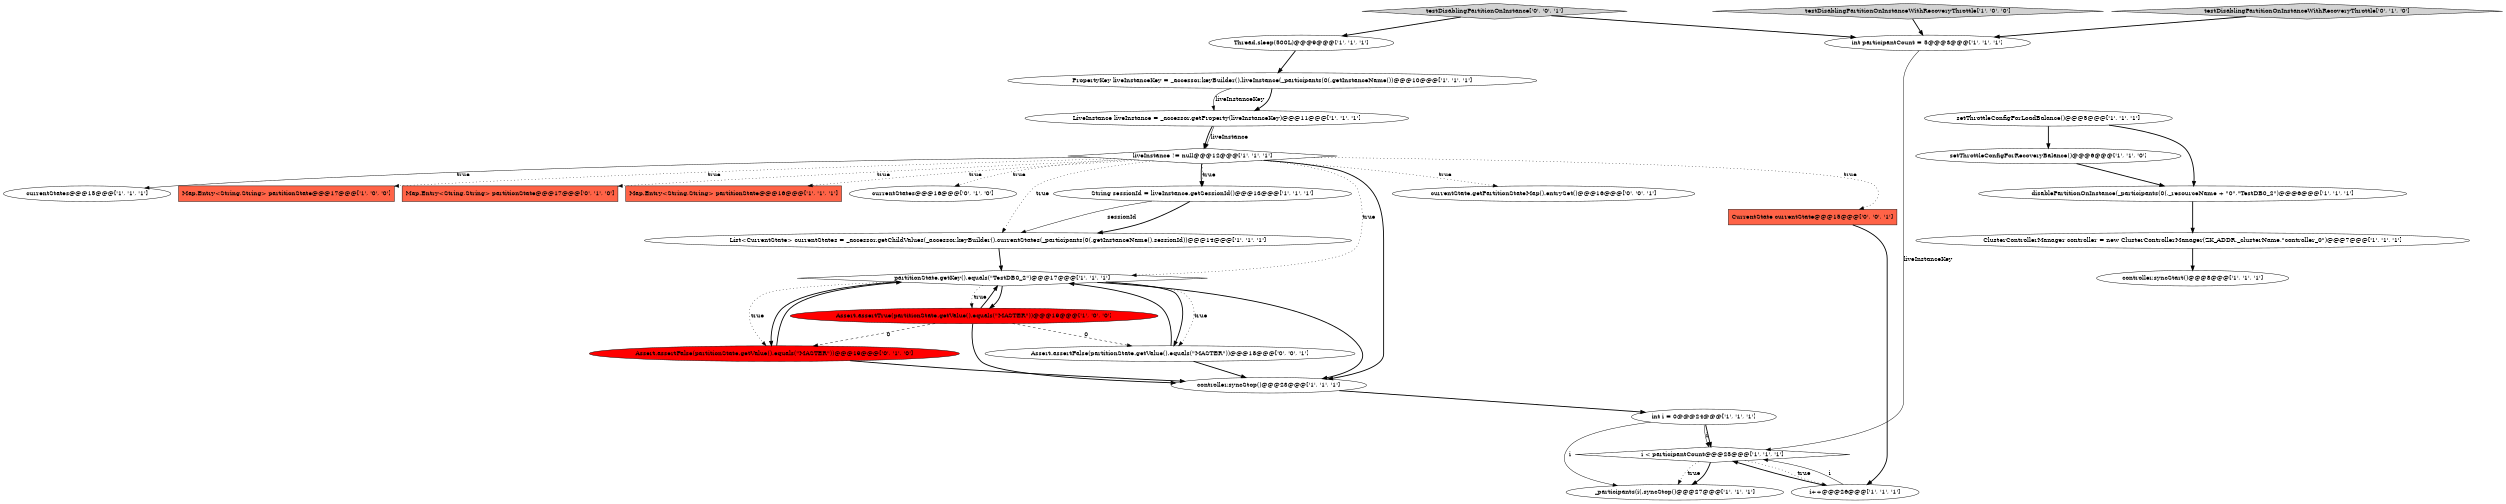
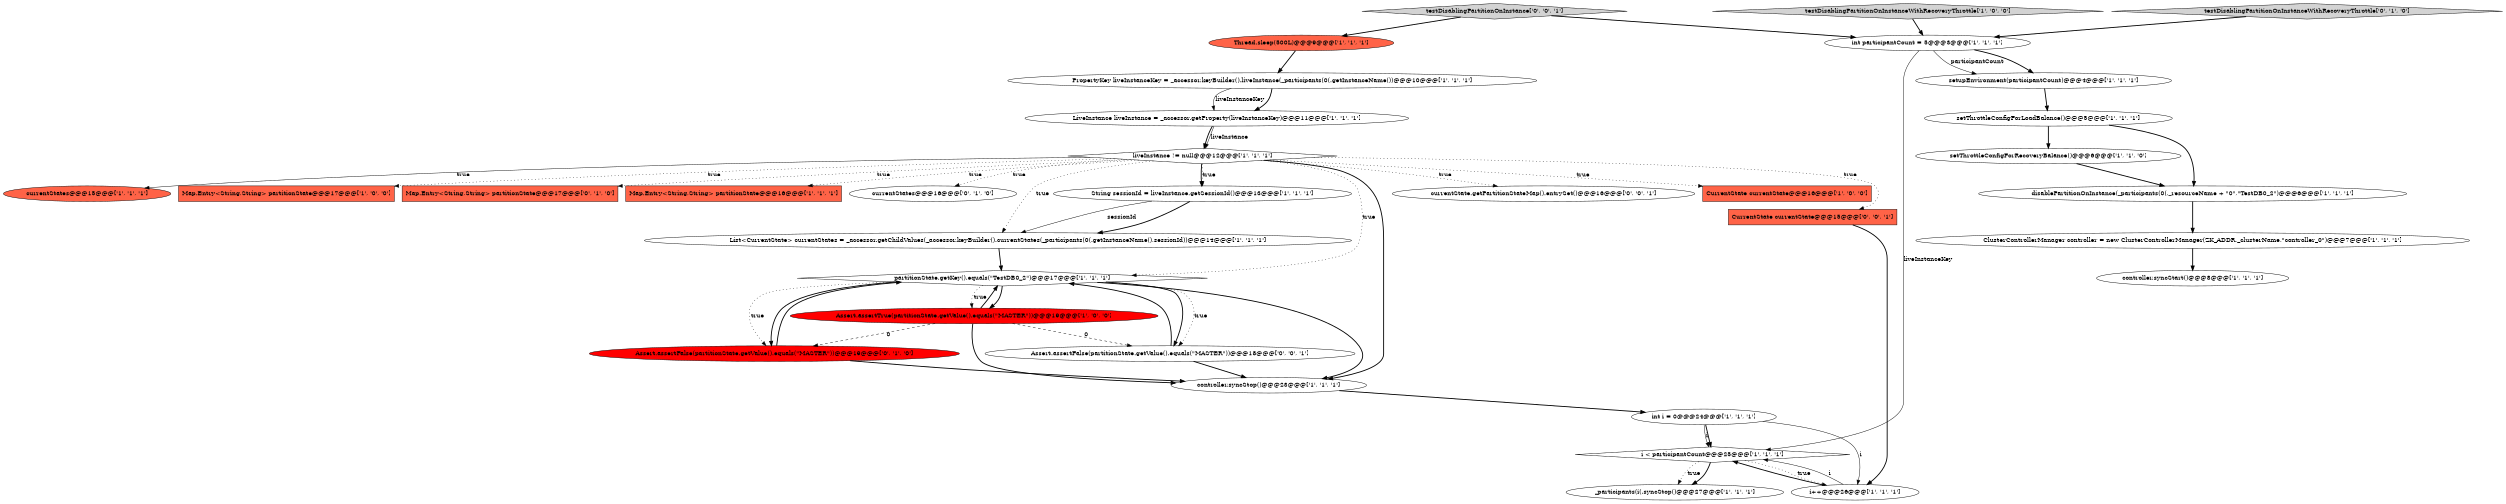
(1301, 43) -> (1301, 43)
none -> (2044, 81)
(87, 194) -> (87, 194)
none -> (1787, 194)
(1575, 442) -> (1827, 433)
